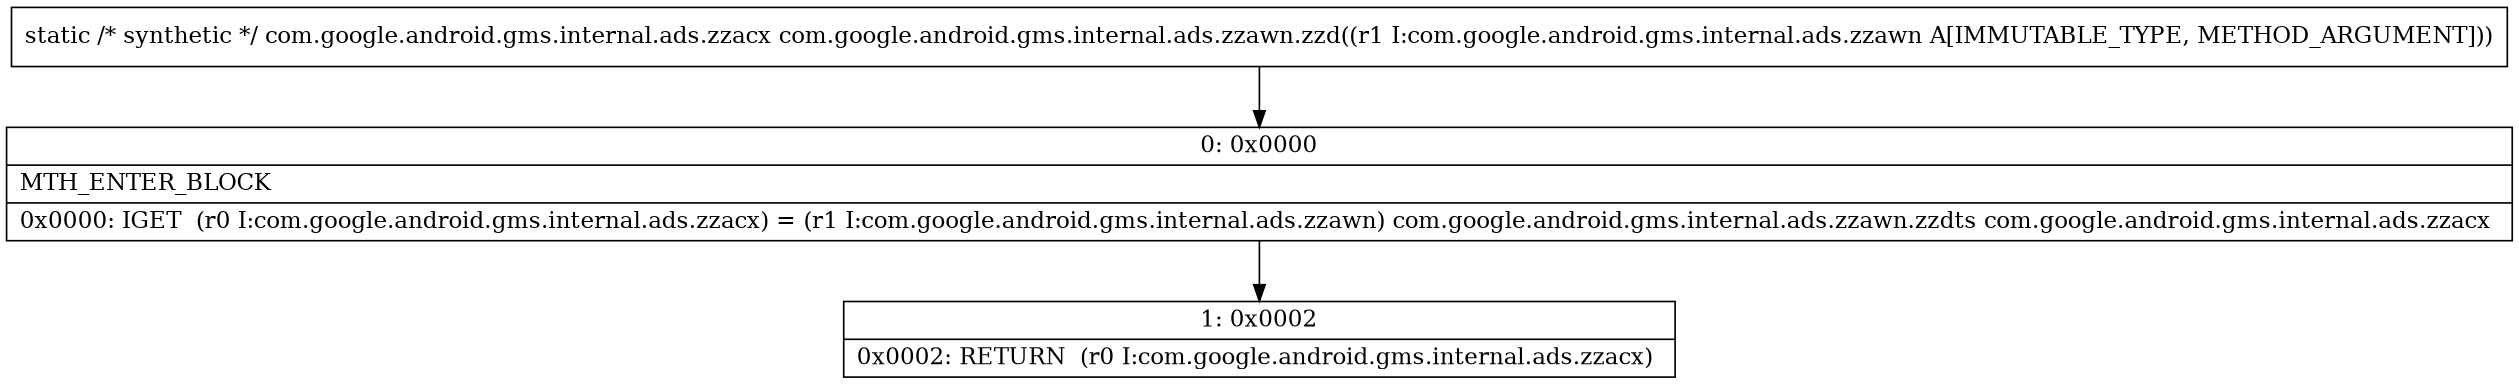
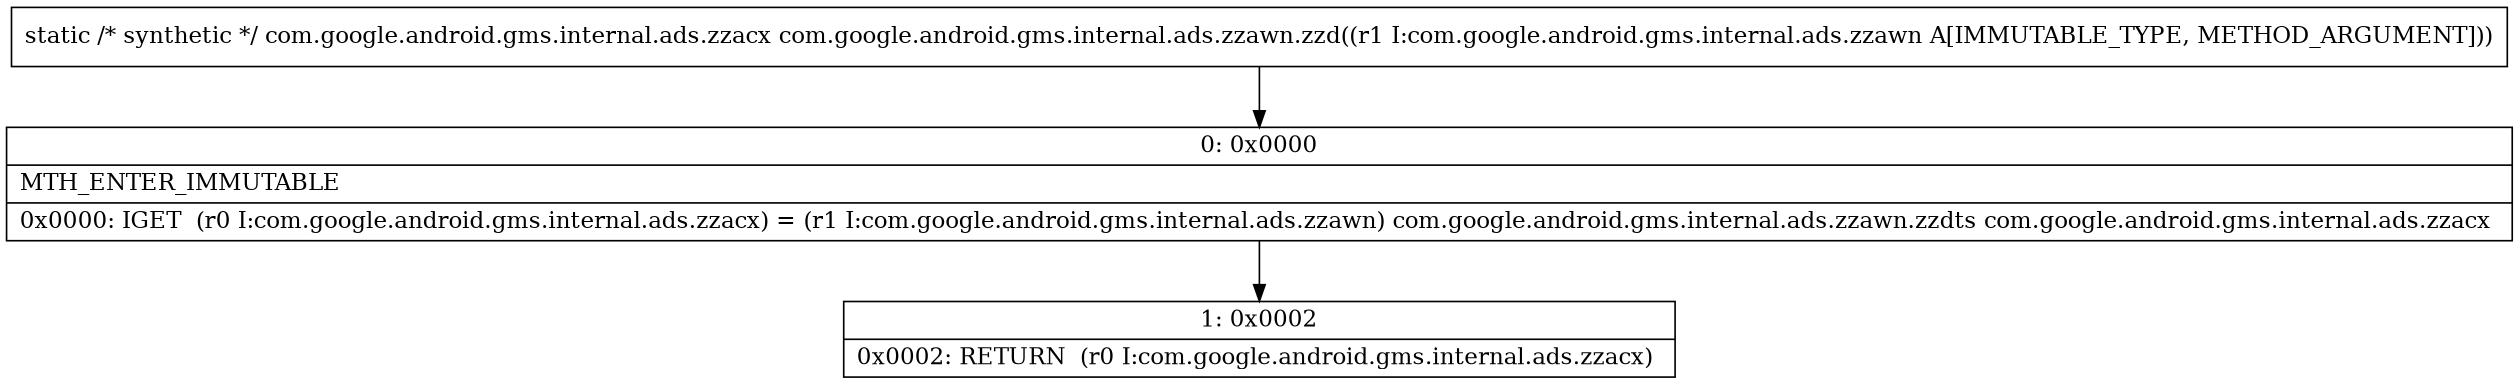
(146, 183) -> (181, 183)
